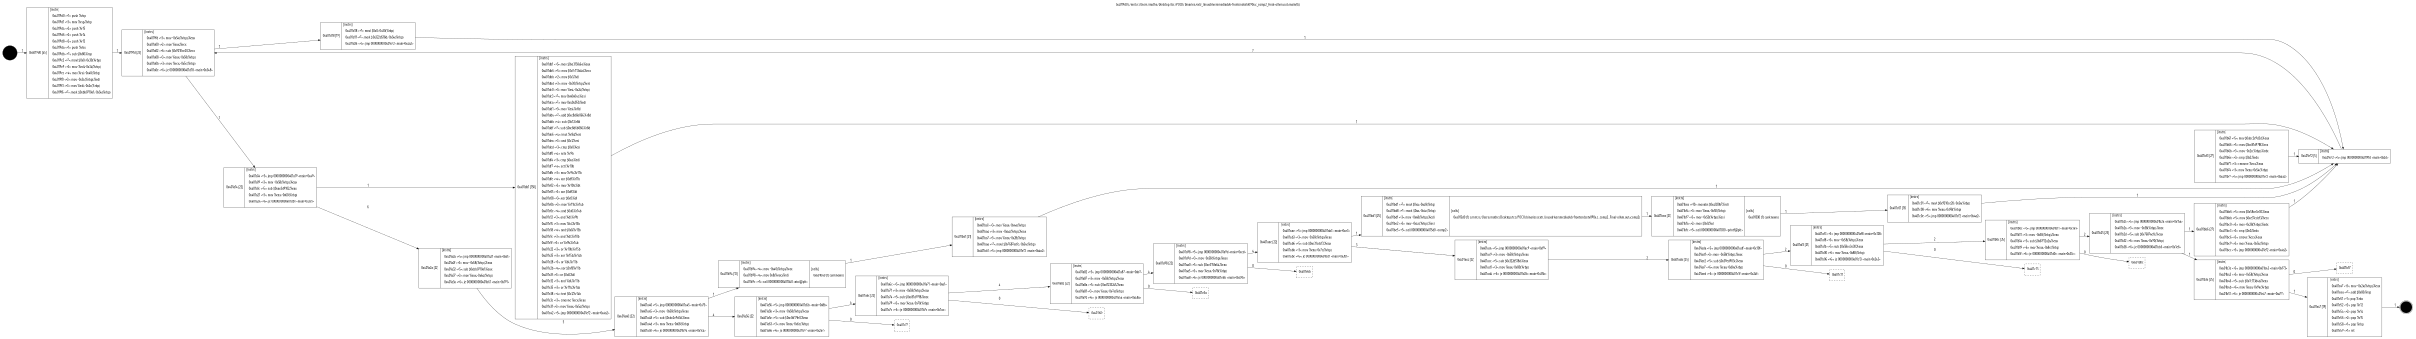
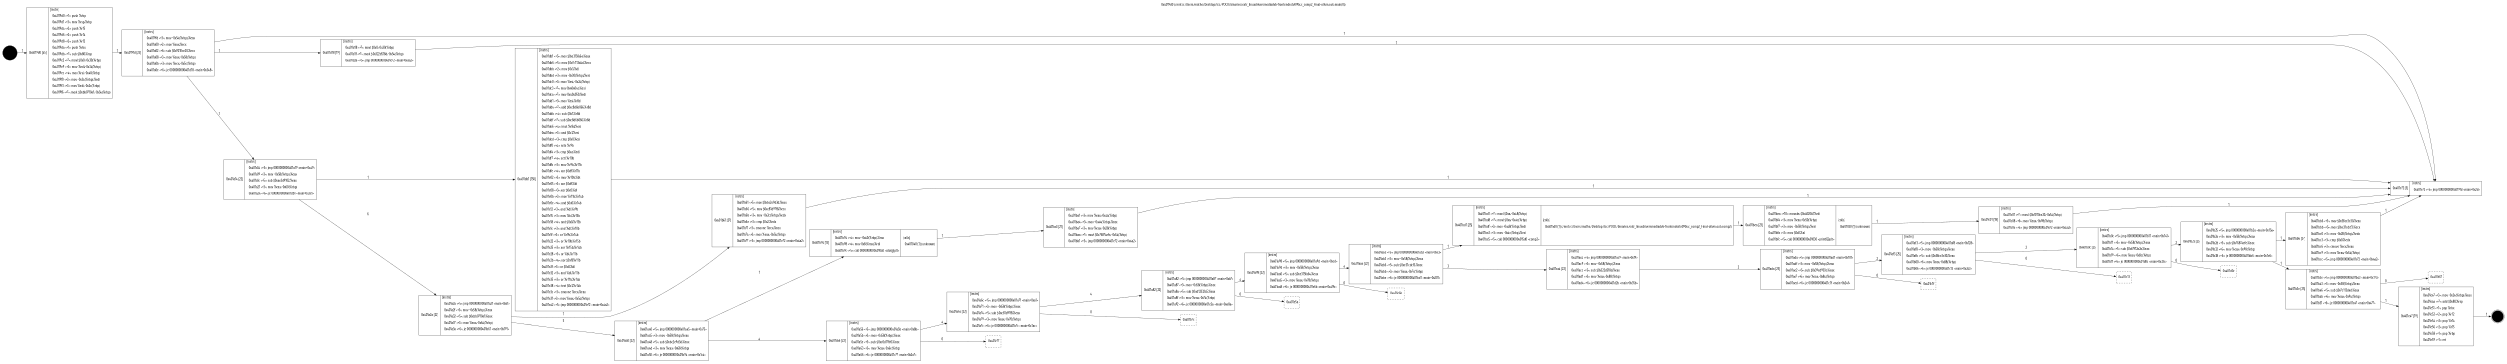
(1302, 53) -> (1374, 36)
none -> (628, 310)
